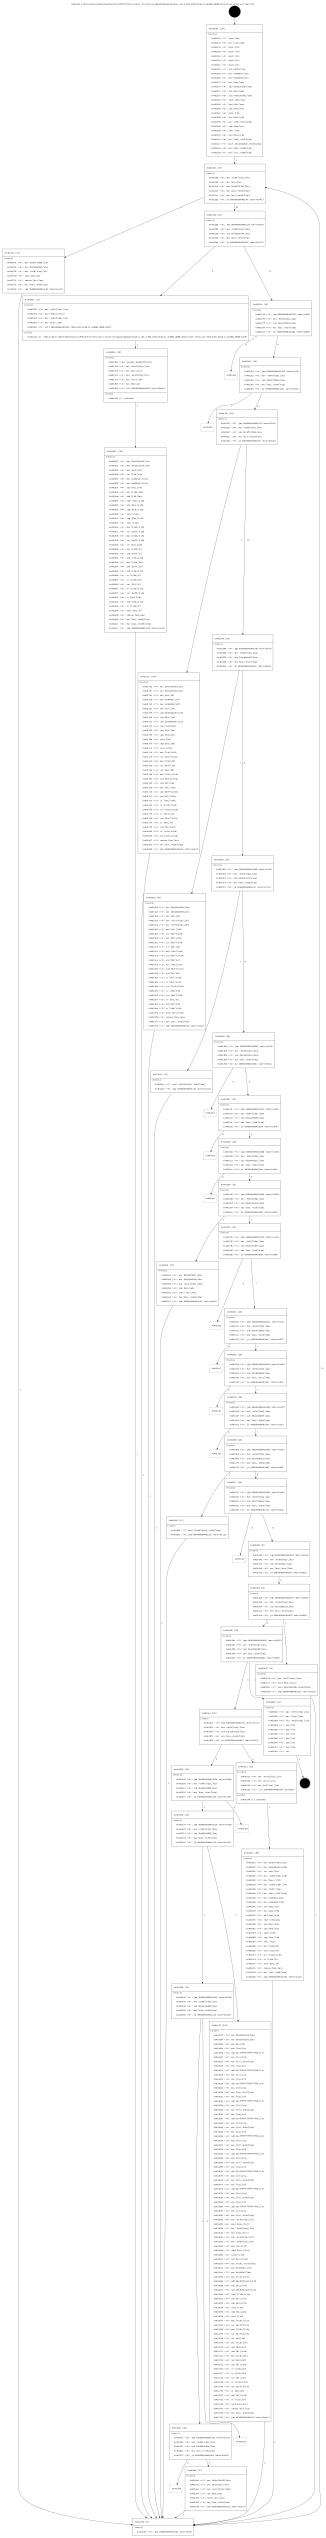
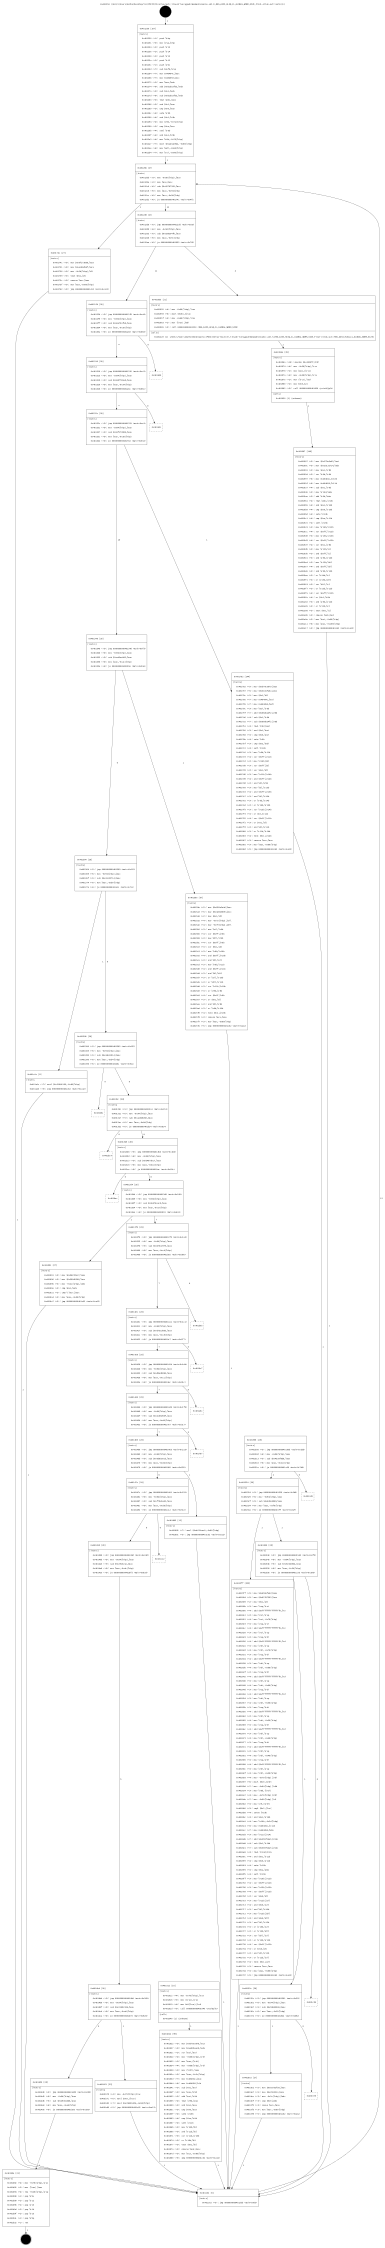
(230, 1727) -> none
